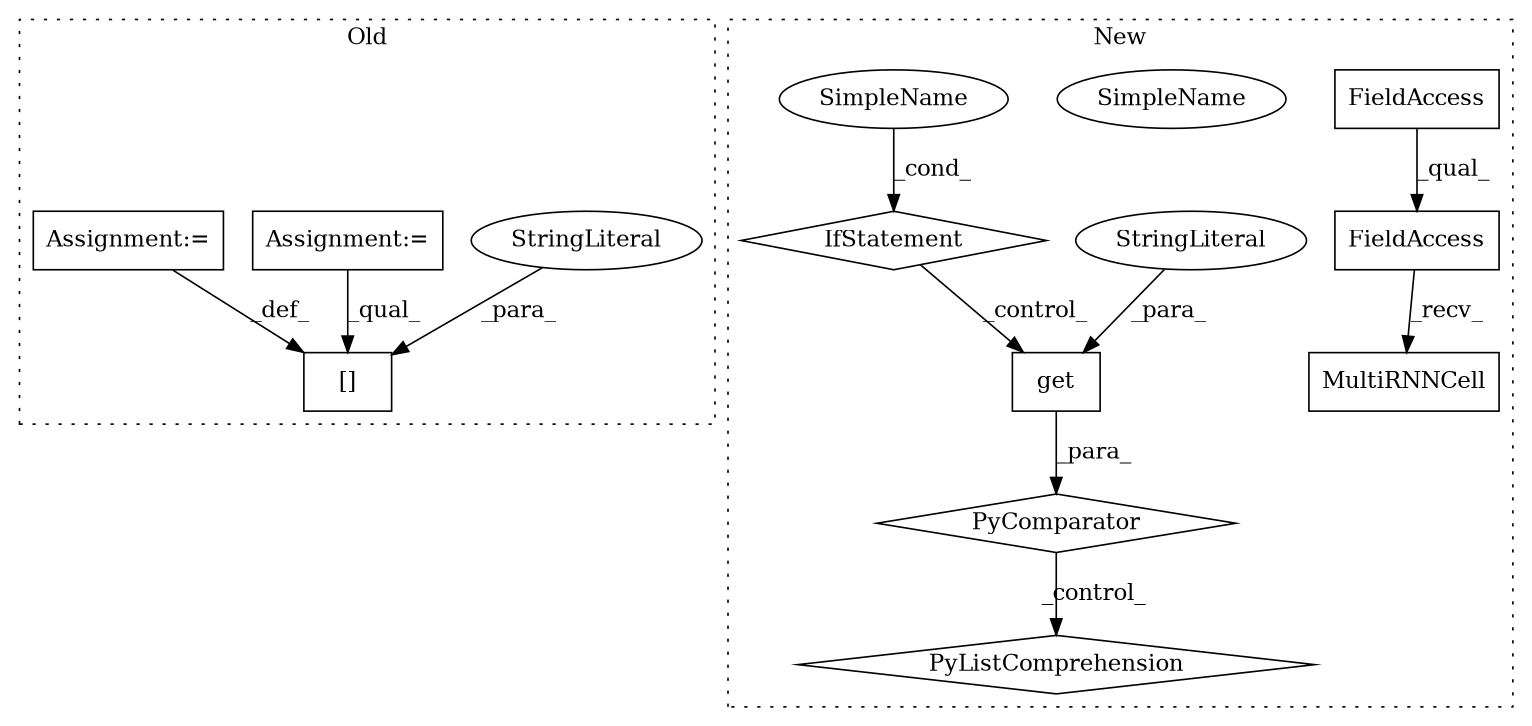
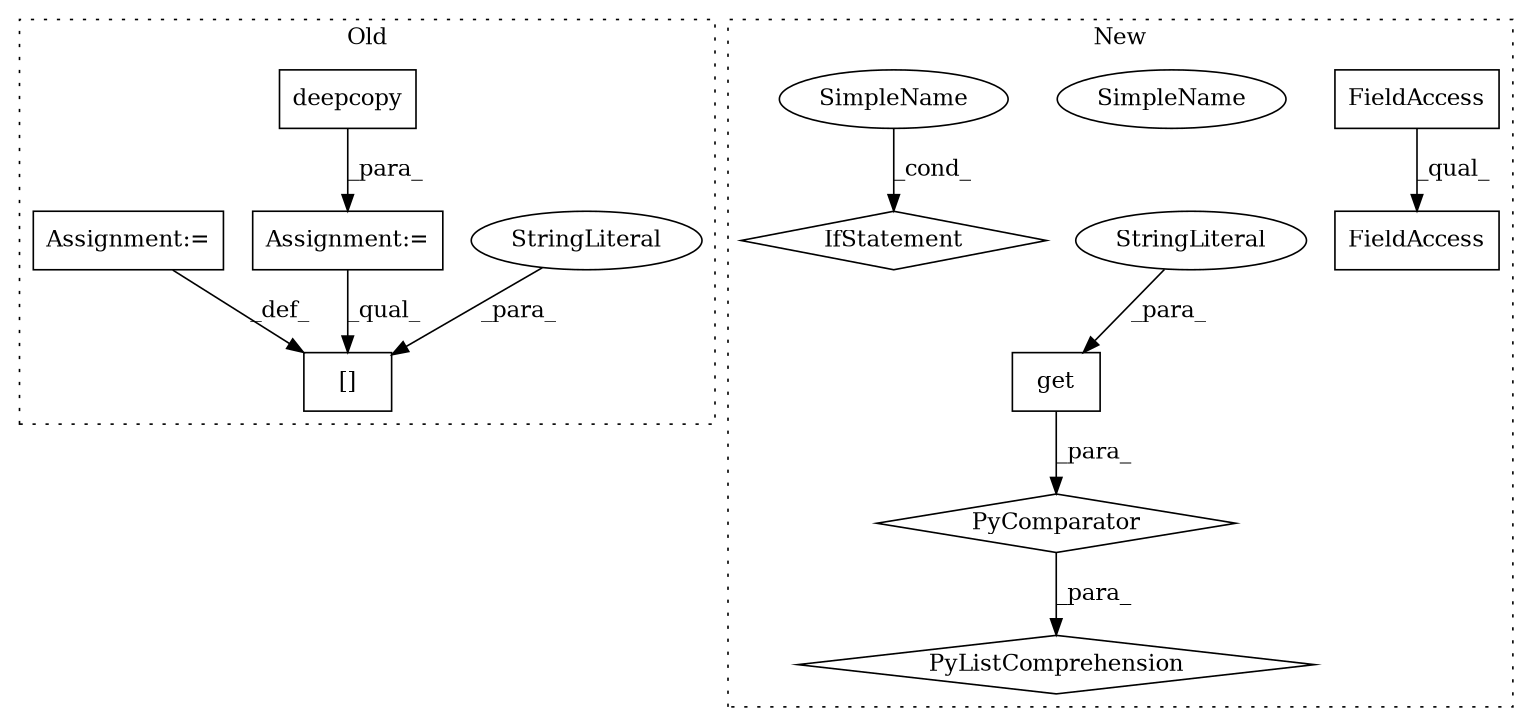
none -> (348, 99)
(966, 303) -> none
(1404, 382) -> none
(1094, 594) -> (1094, 594)
